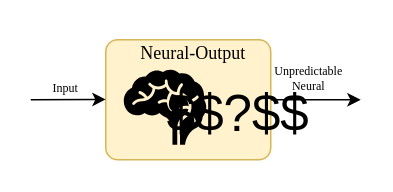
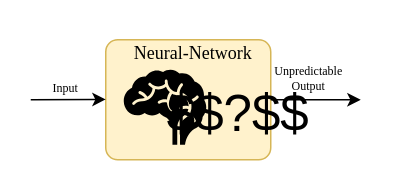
(194, 53) -> (194, 53)
(309, 79) -> (309, 79)
